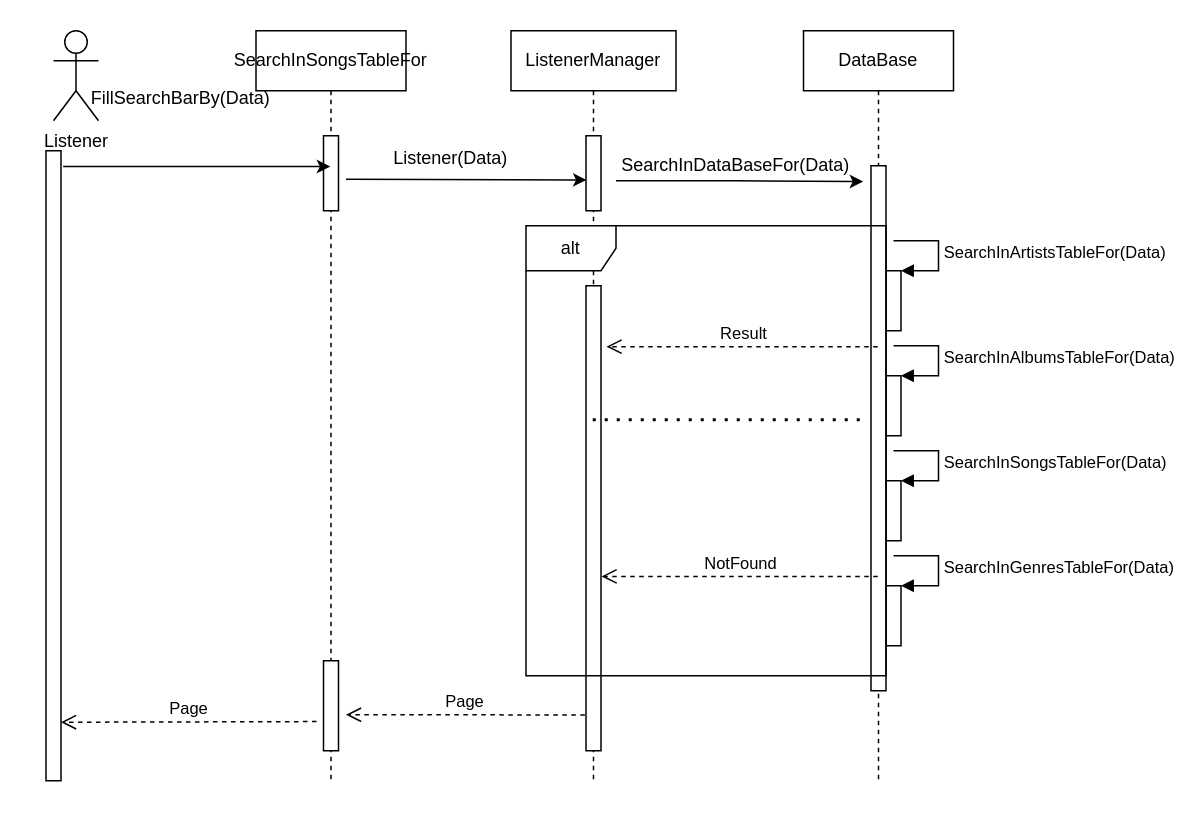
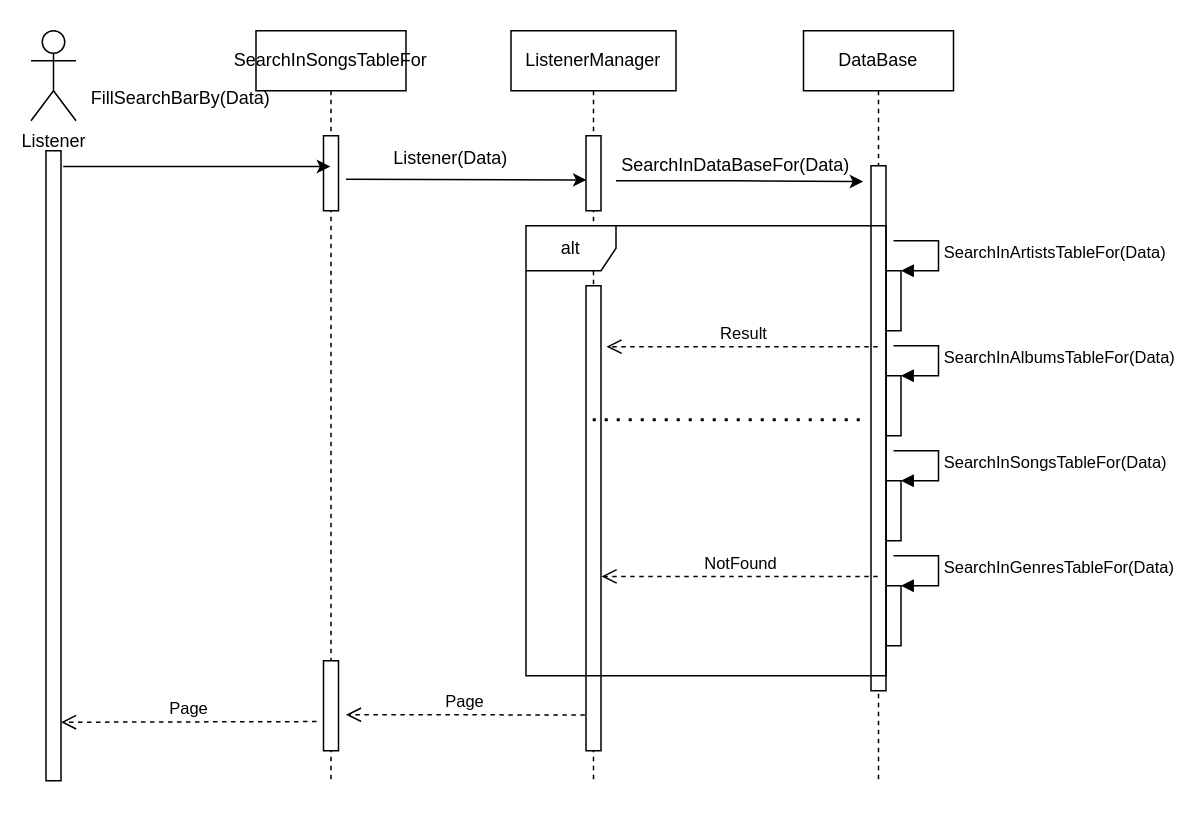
(76, 76) -> (53, 76)
